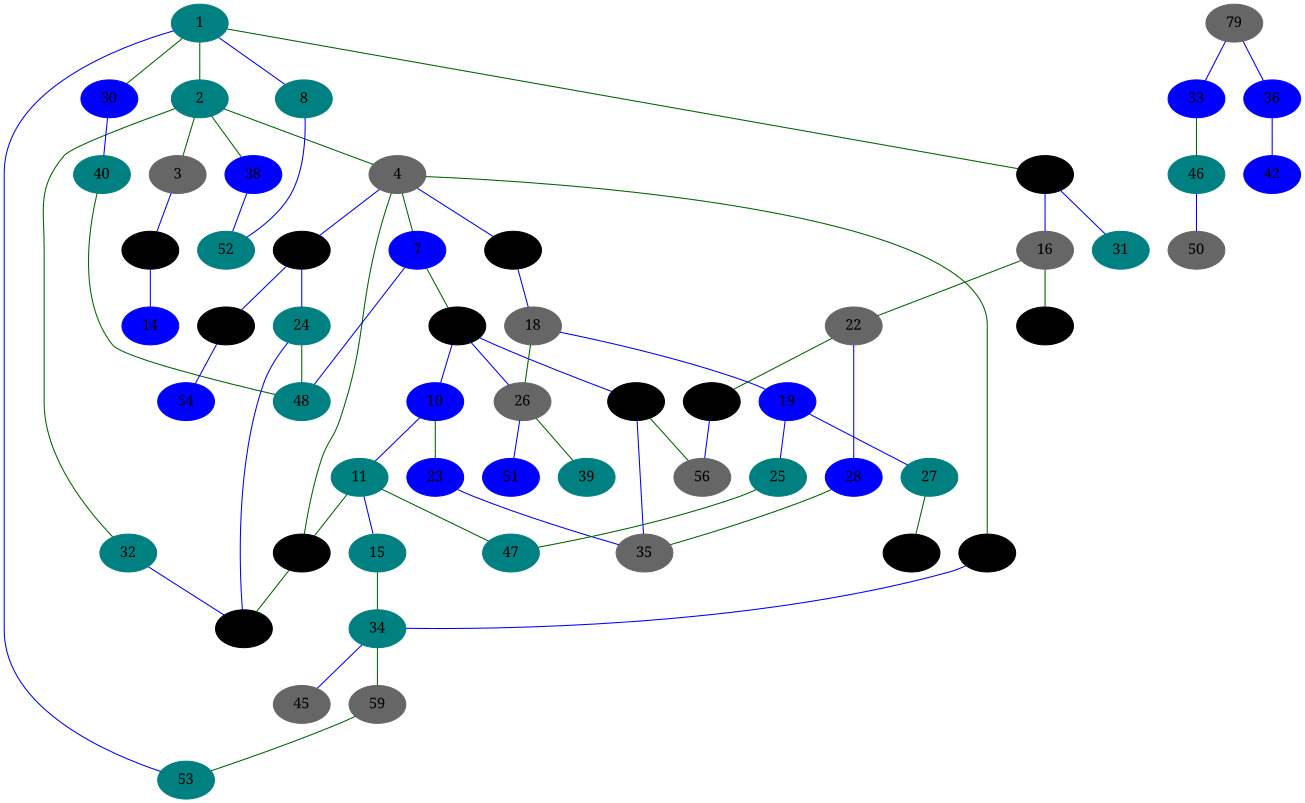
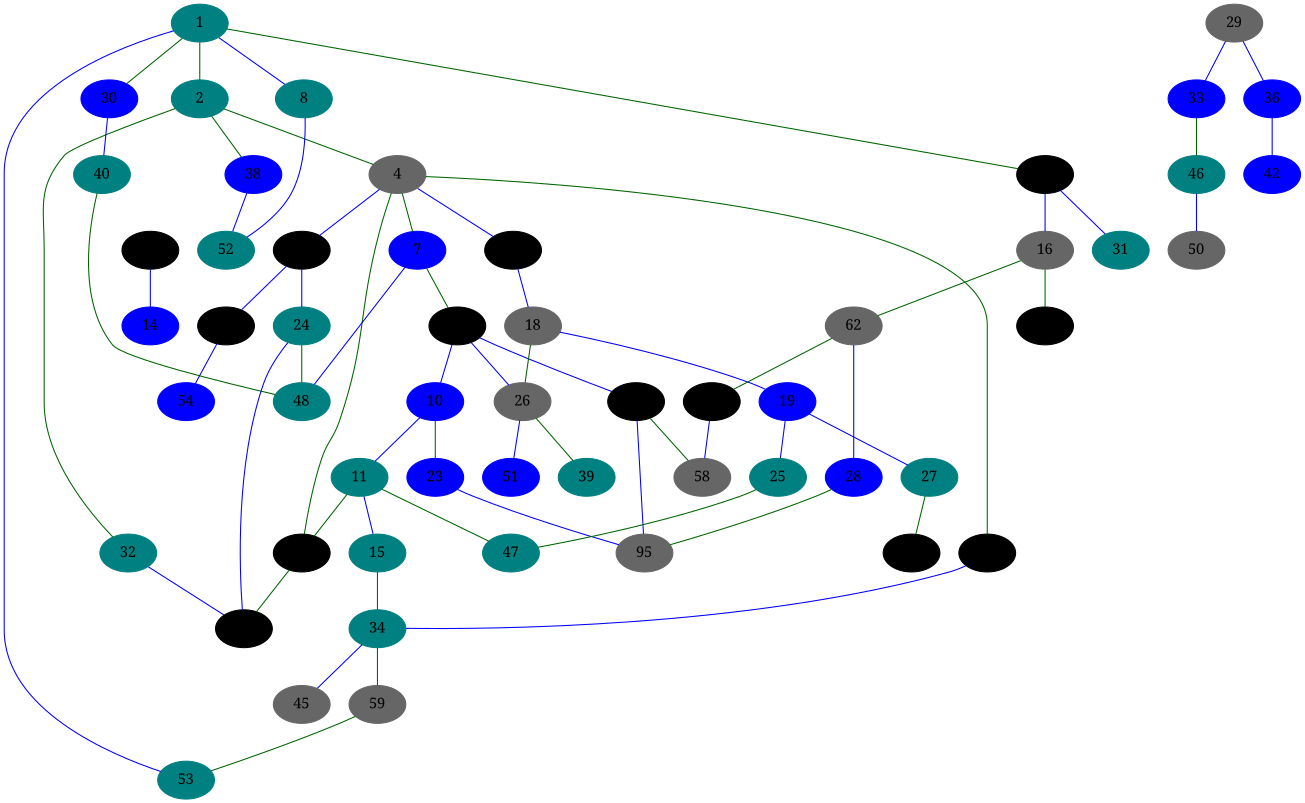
(1234, 23) -> (1234, 23)
(178, 175) -> none
(854, 326) -> (854, 326)
(702, 477) -> (702, 477)
(645, 553) -> (645, 553)
